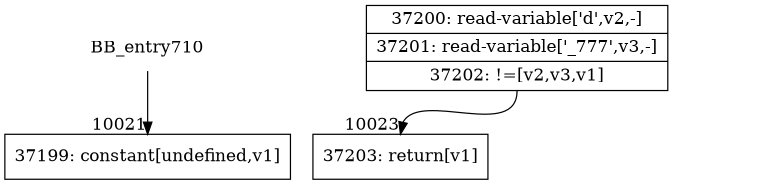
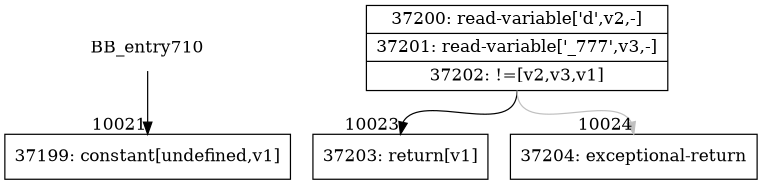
none -> (634, 157)
